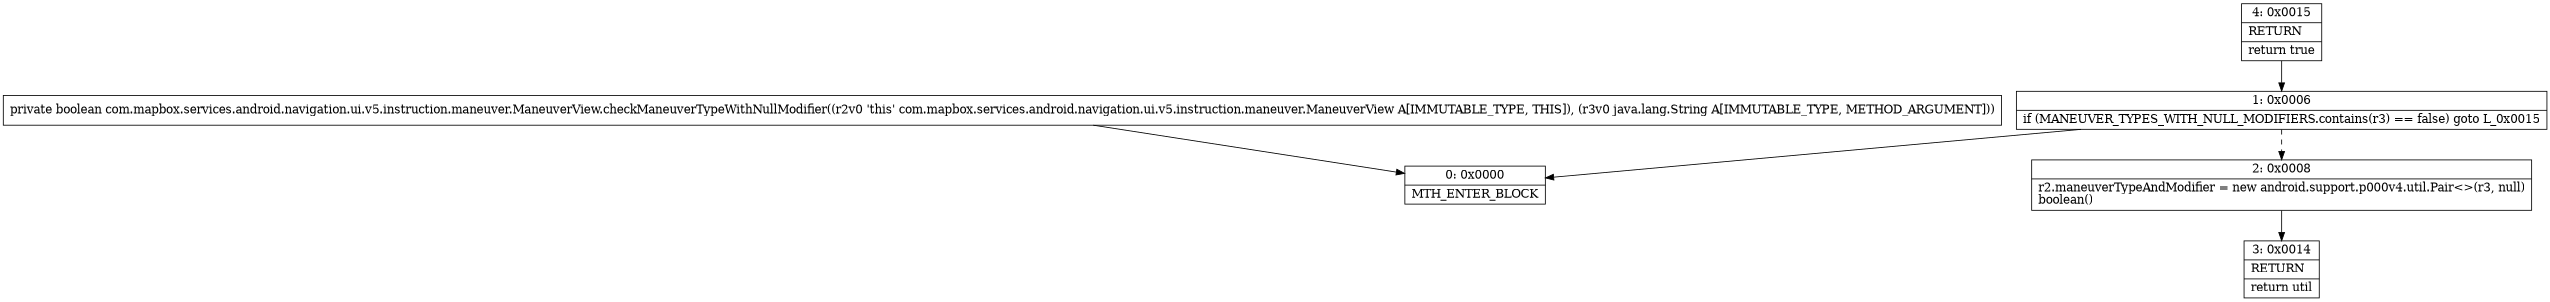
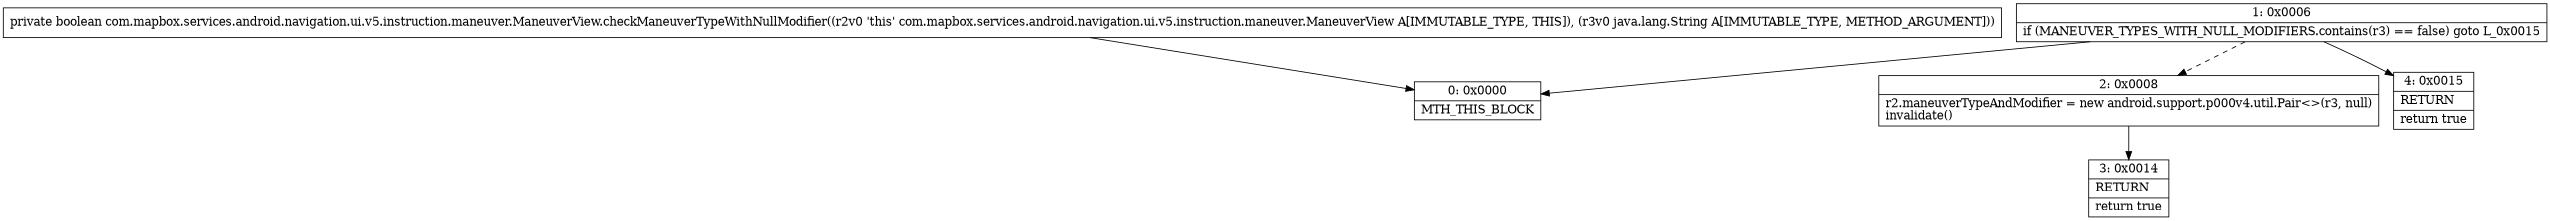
(2282, 72) -> (2355, 56)
(1475, 194) -> (1478, 110)
(2066, 200) -> (1919, 116)
(2282, 288) -> (2129, 207)
